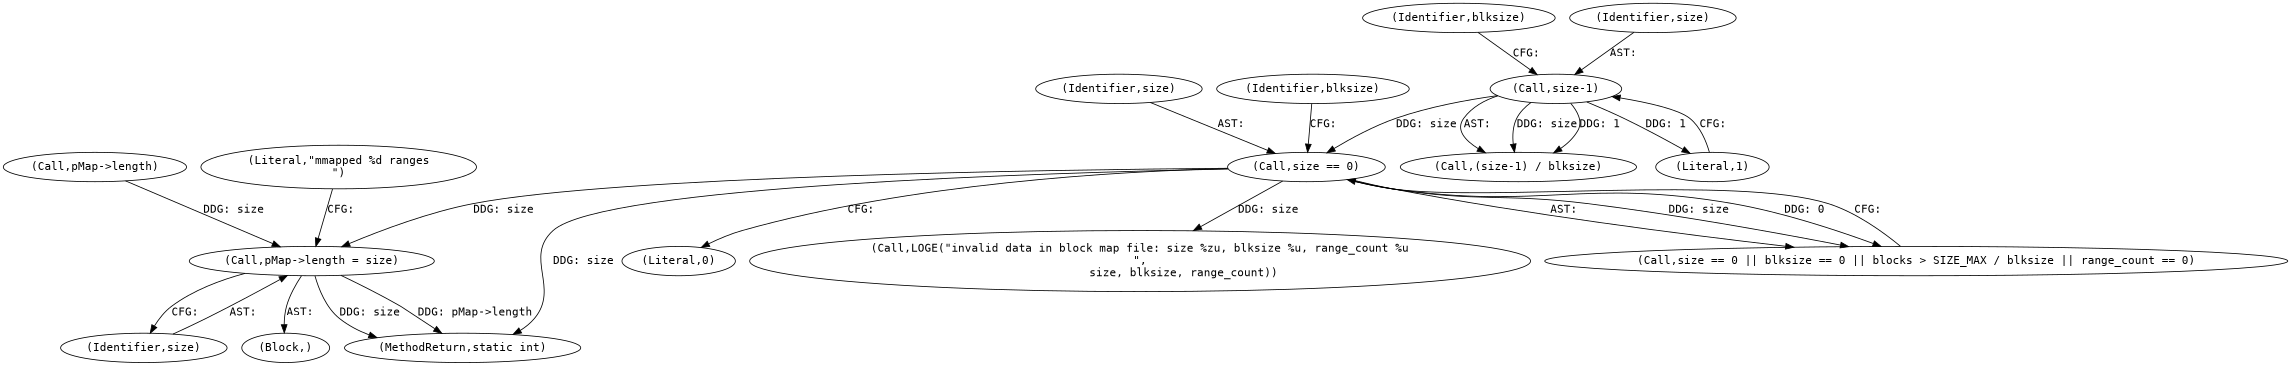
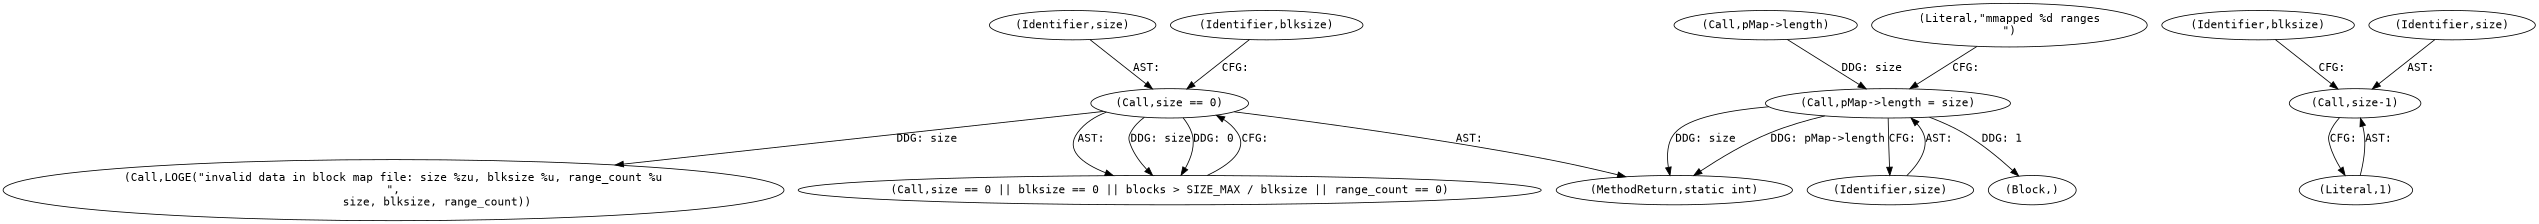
(1413, 113) -> none
(1666, 124) -> (2347, 139)
(1716, 124) -> (2382, 139)
(1518, 167) -> none
(785, 178) -> none
(584, 261) -> (1473, 139)
(679, 261) -> none
(304, 312) -> (2002, 139)
